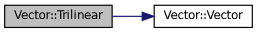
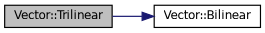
(203, 16) -> (207, 16)
